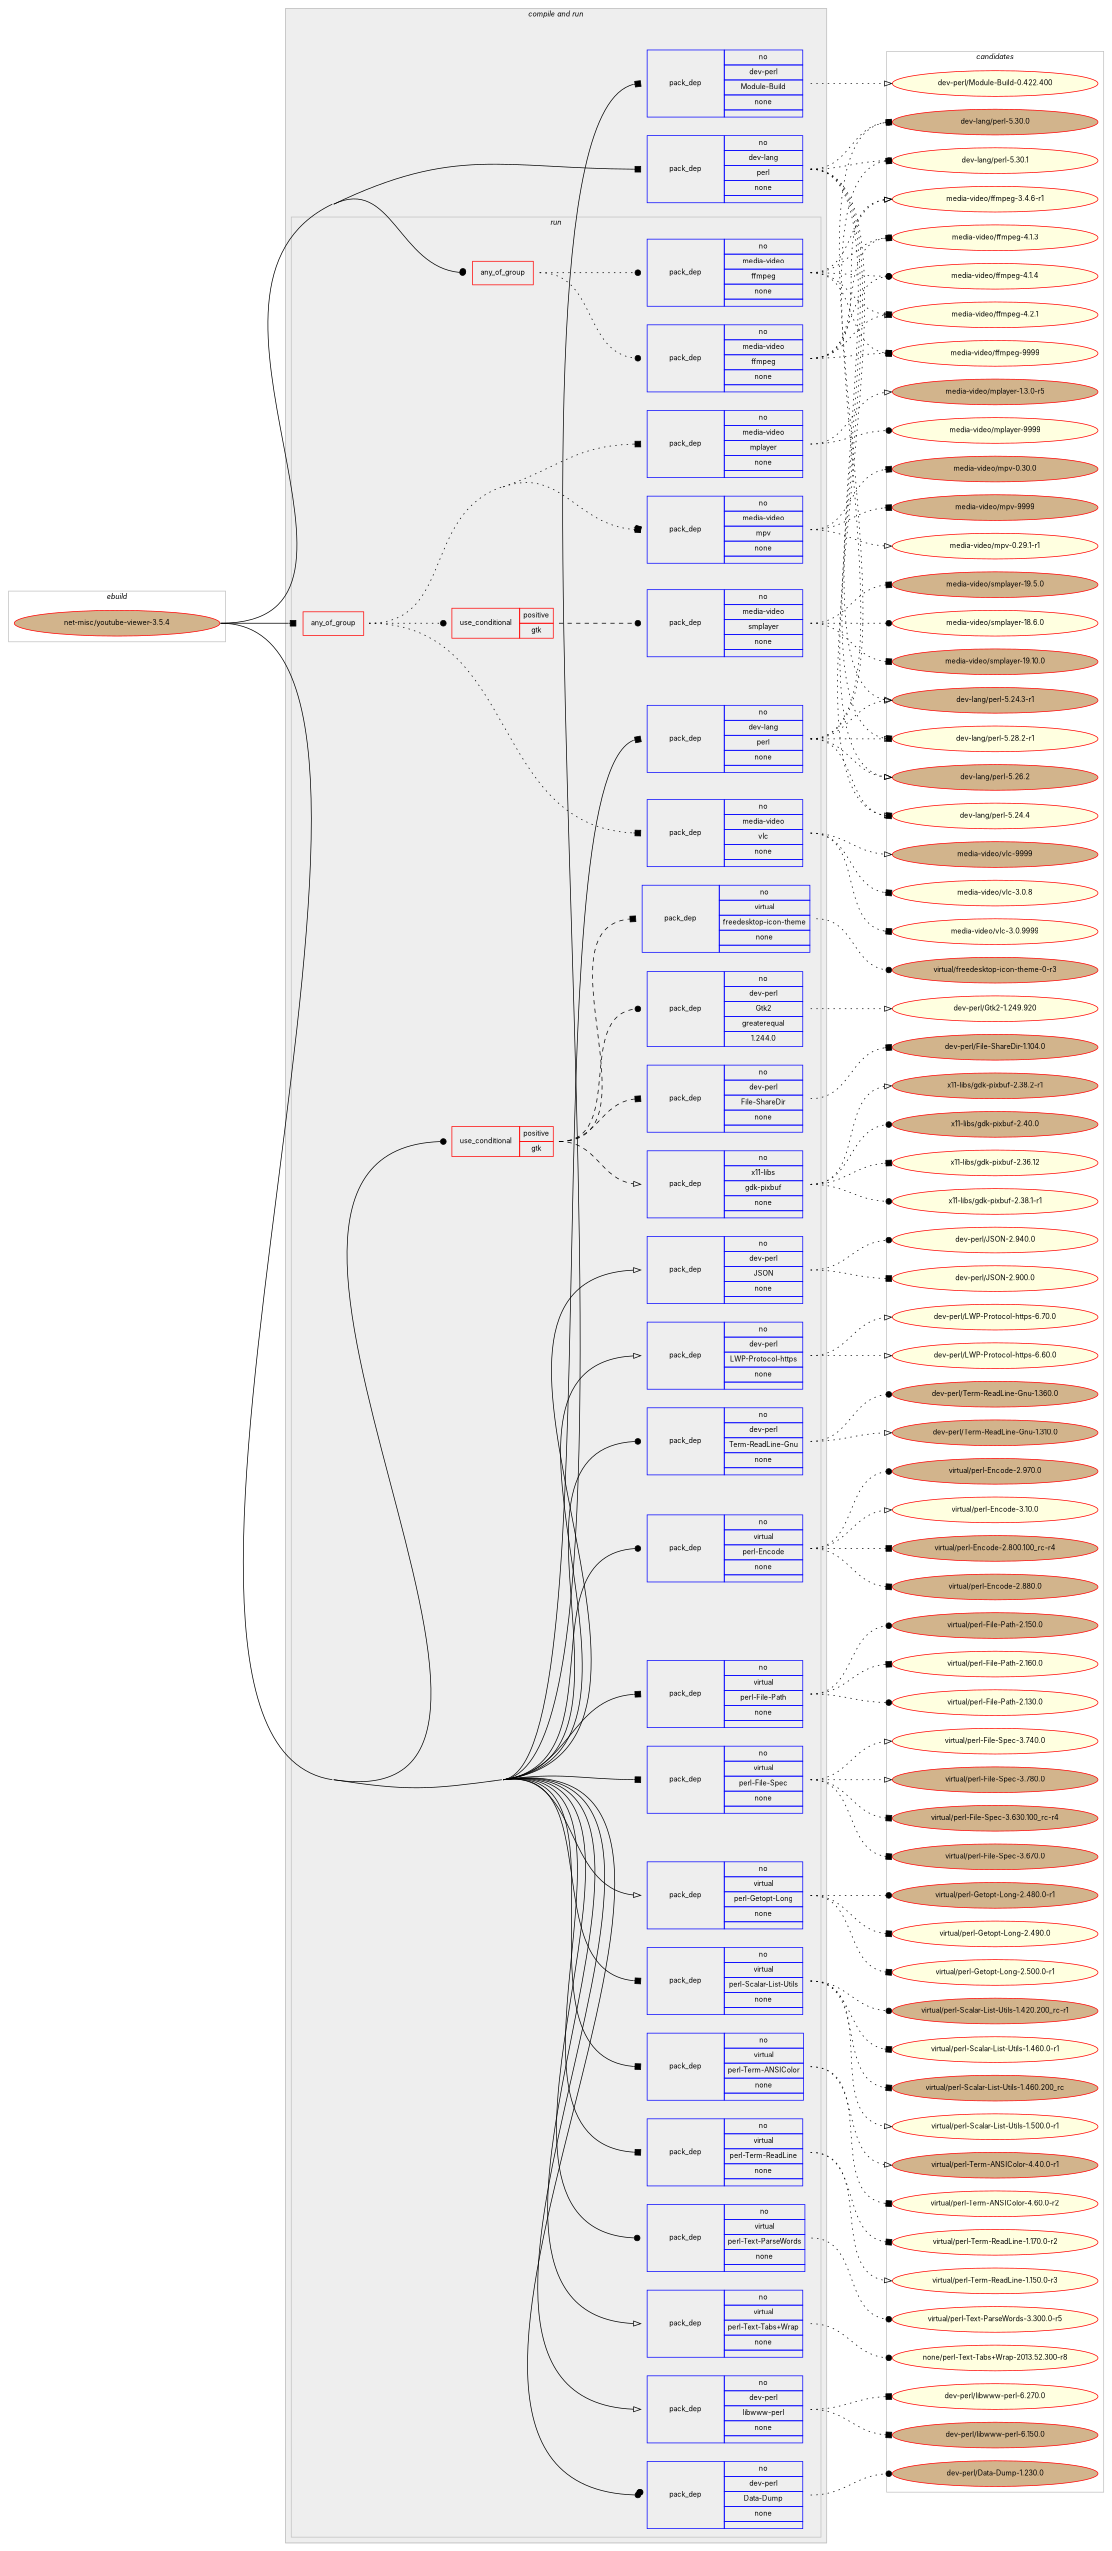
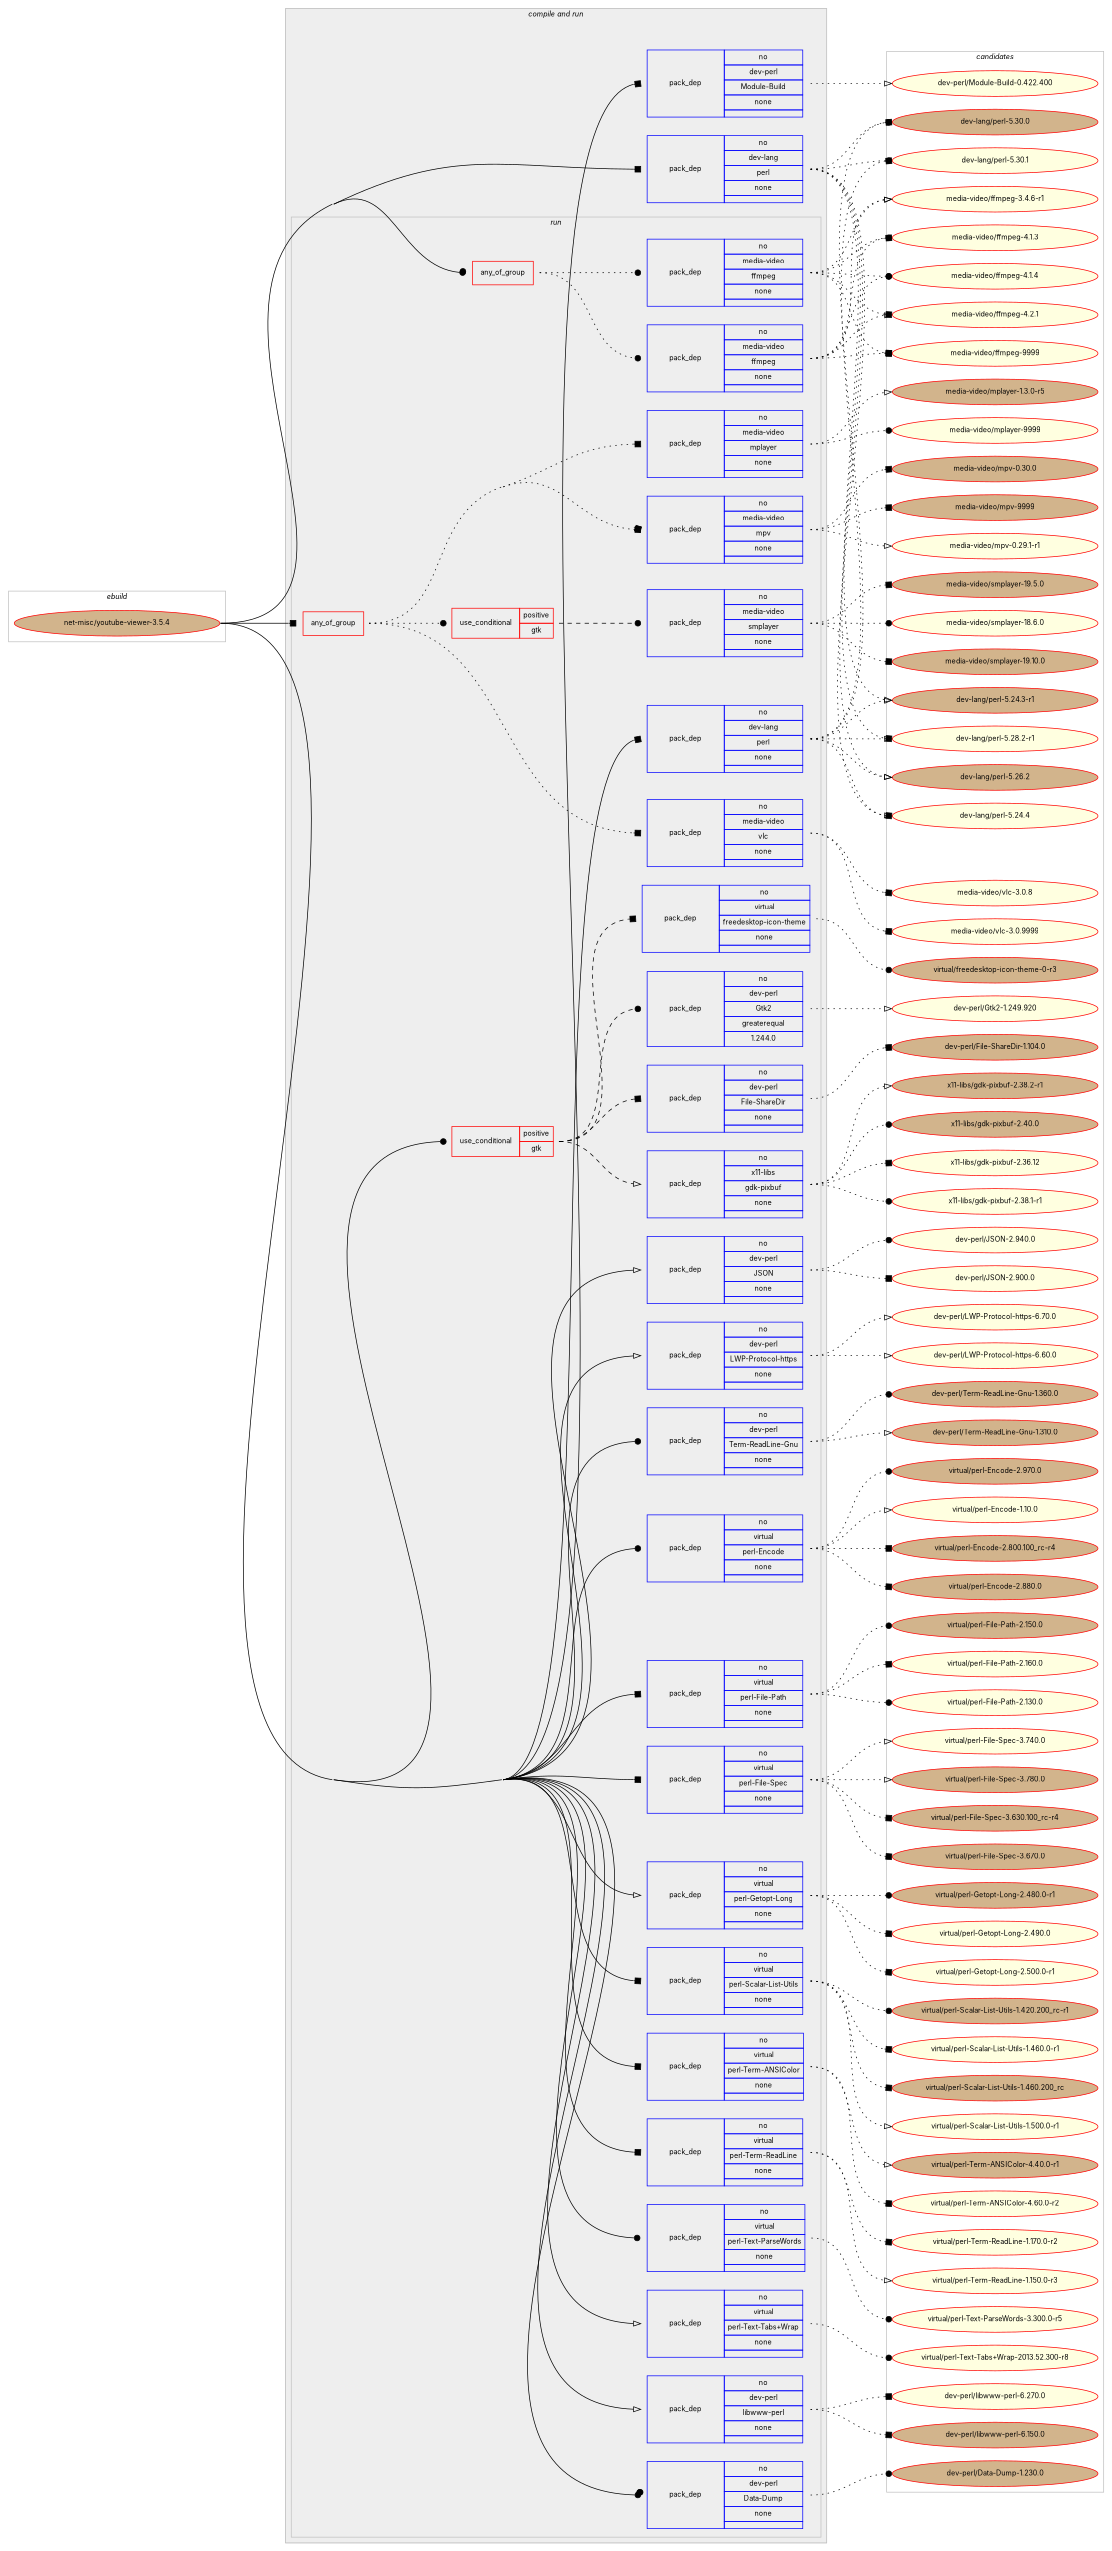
(995, 855) -> none
(995, 1510) -> (995, 1510)
(995, 2358) -> (995, 2358)
